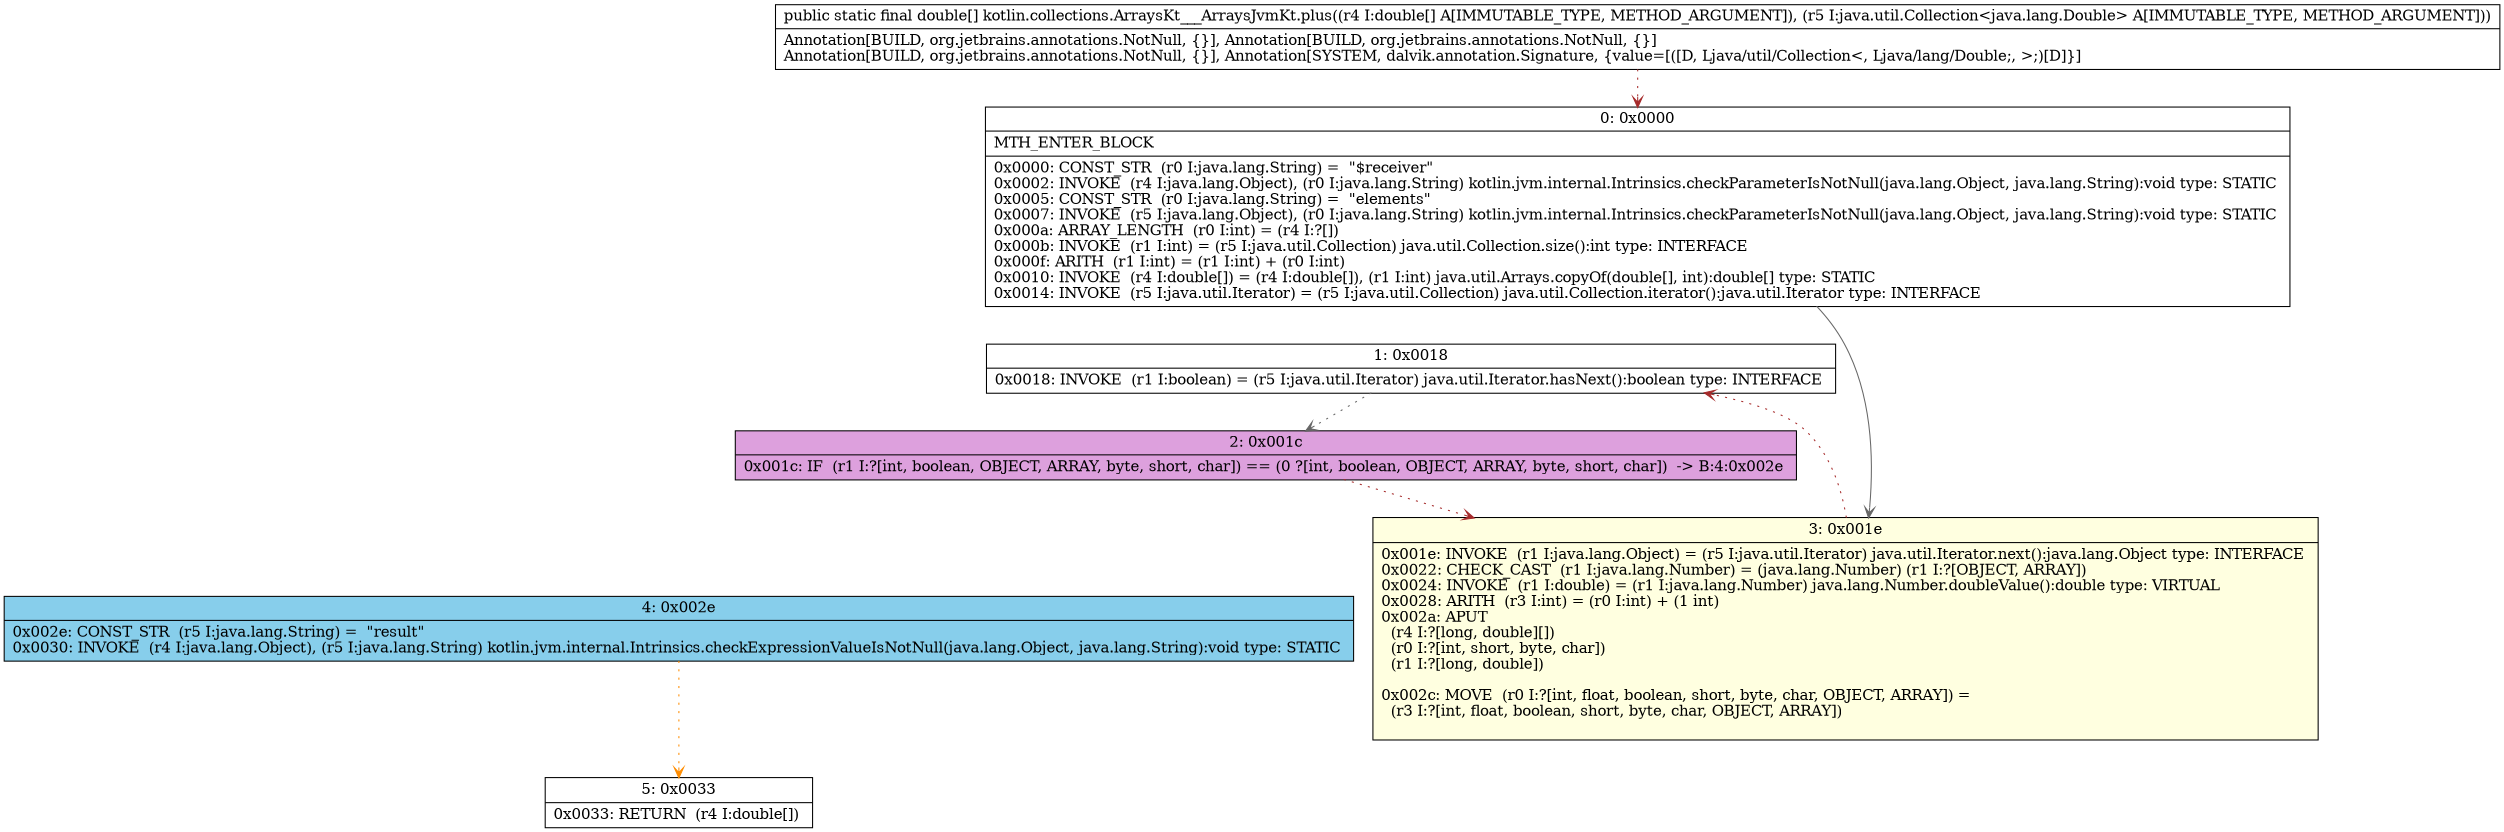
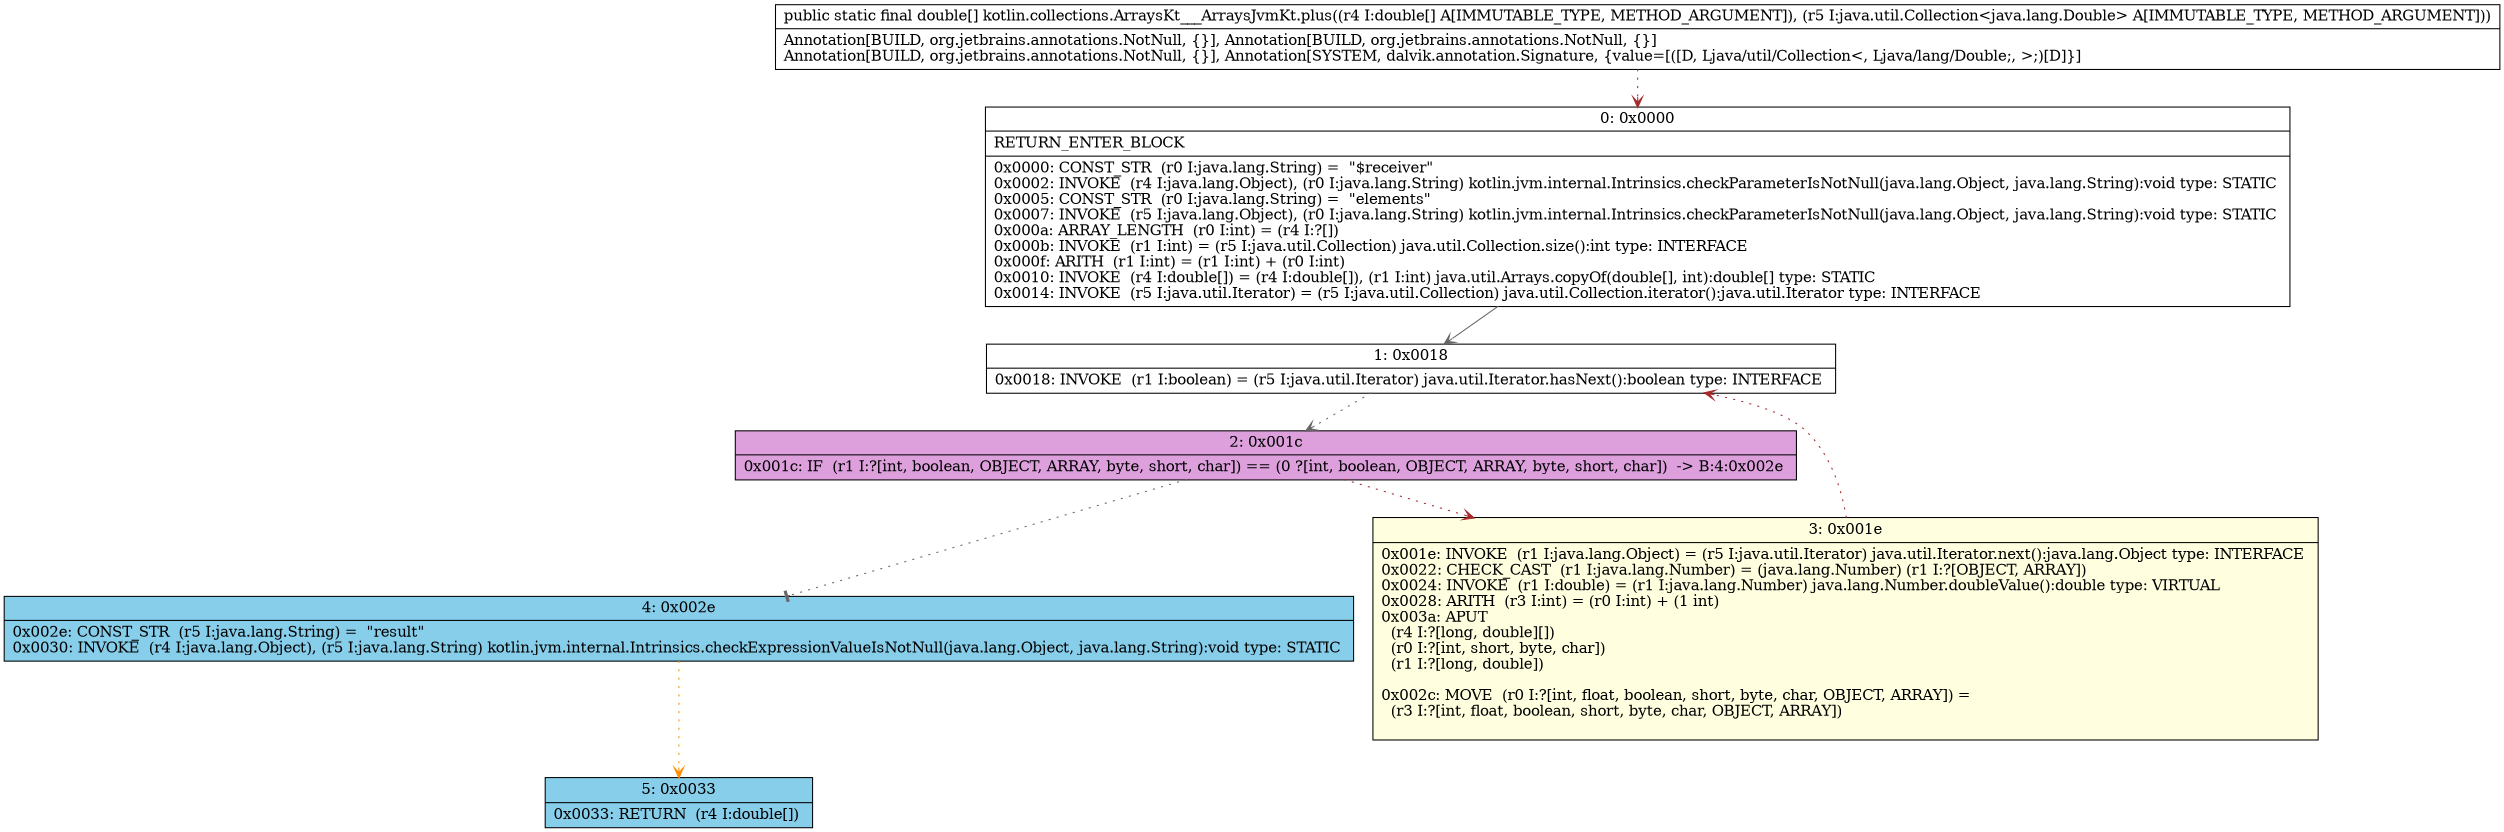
(1074, 143) -> (1089, 143)
(1865, 401) -> (1476, 322)
none -> (988, 537)
(1439, 617) -> (1439, 617)
(679, 803) -> (679, 803)
